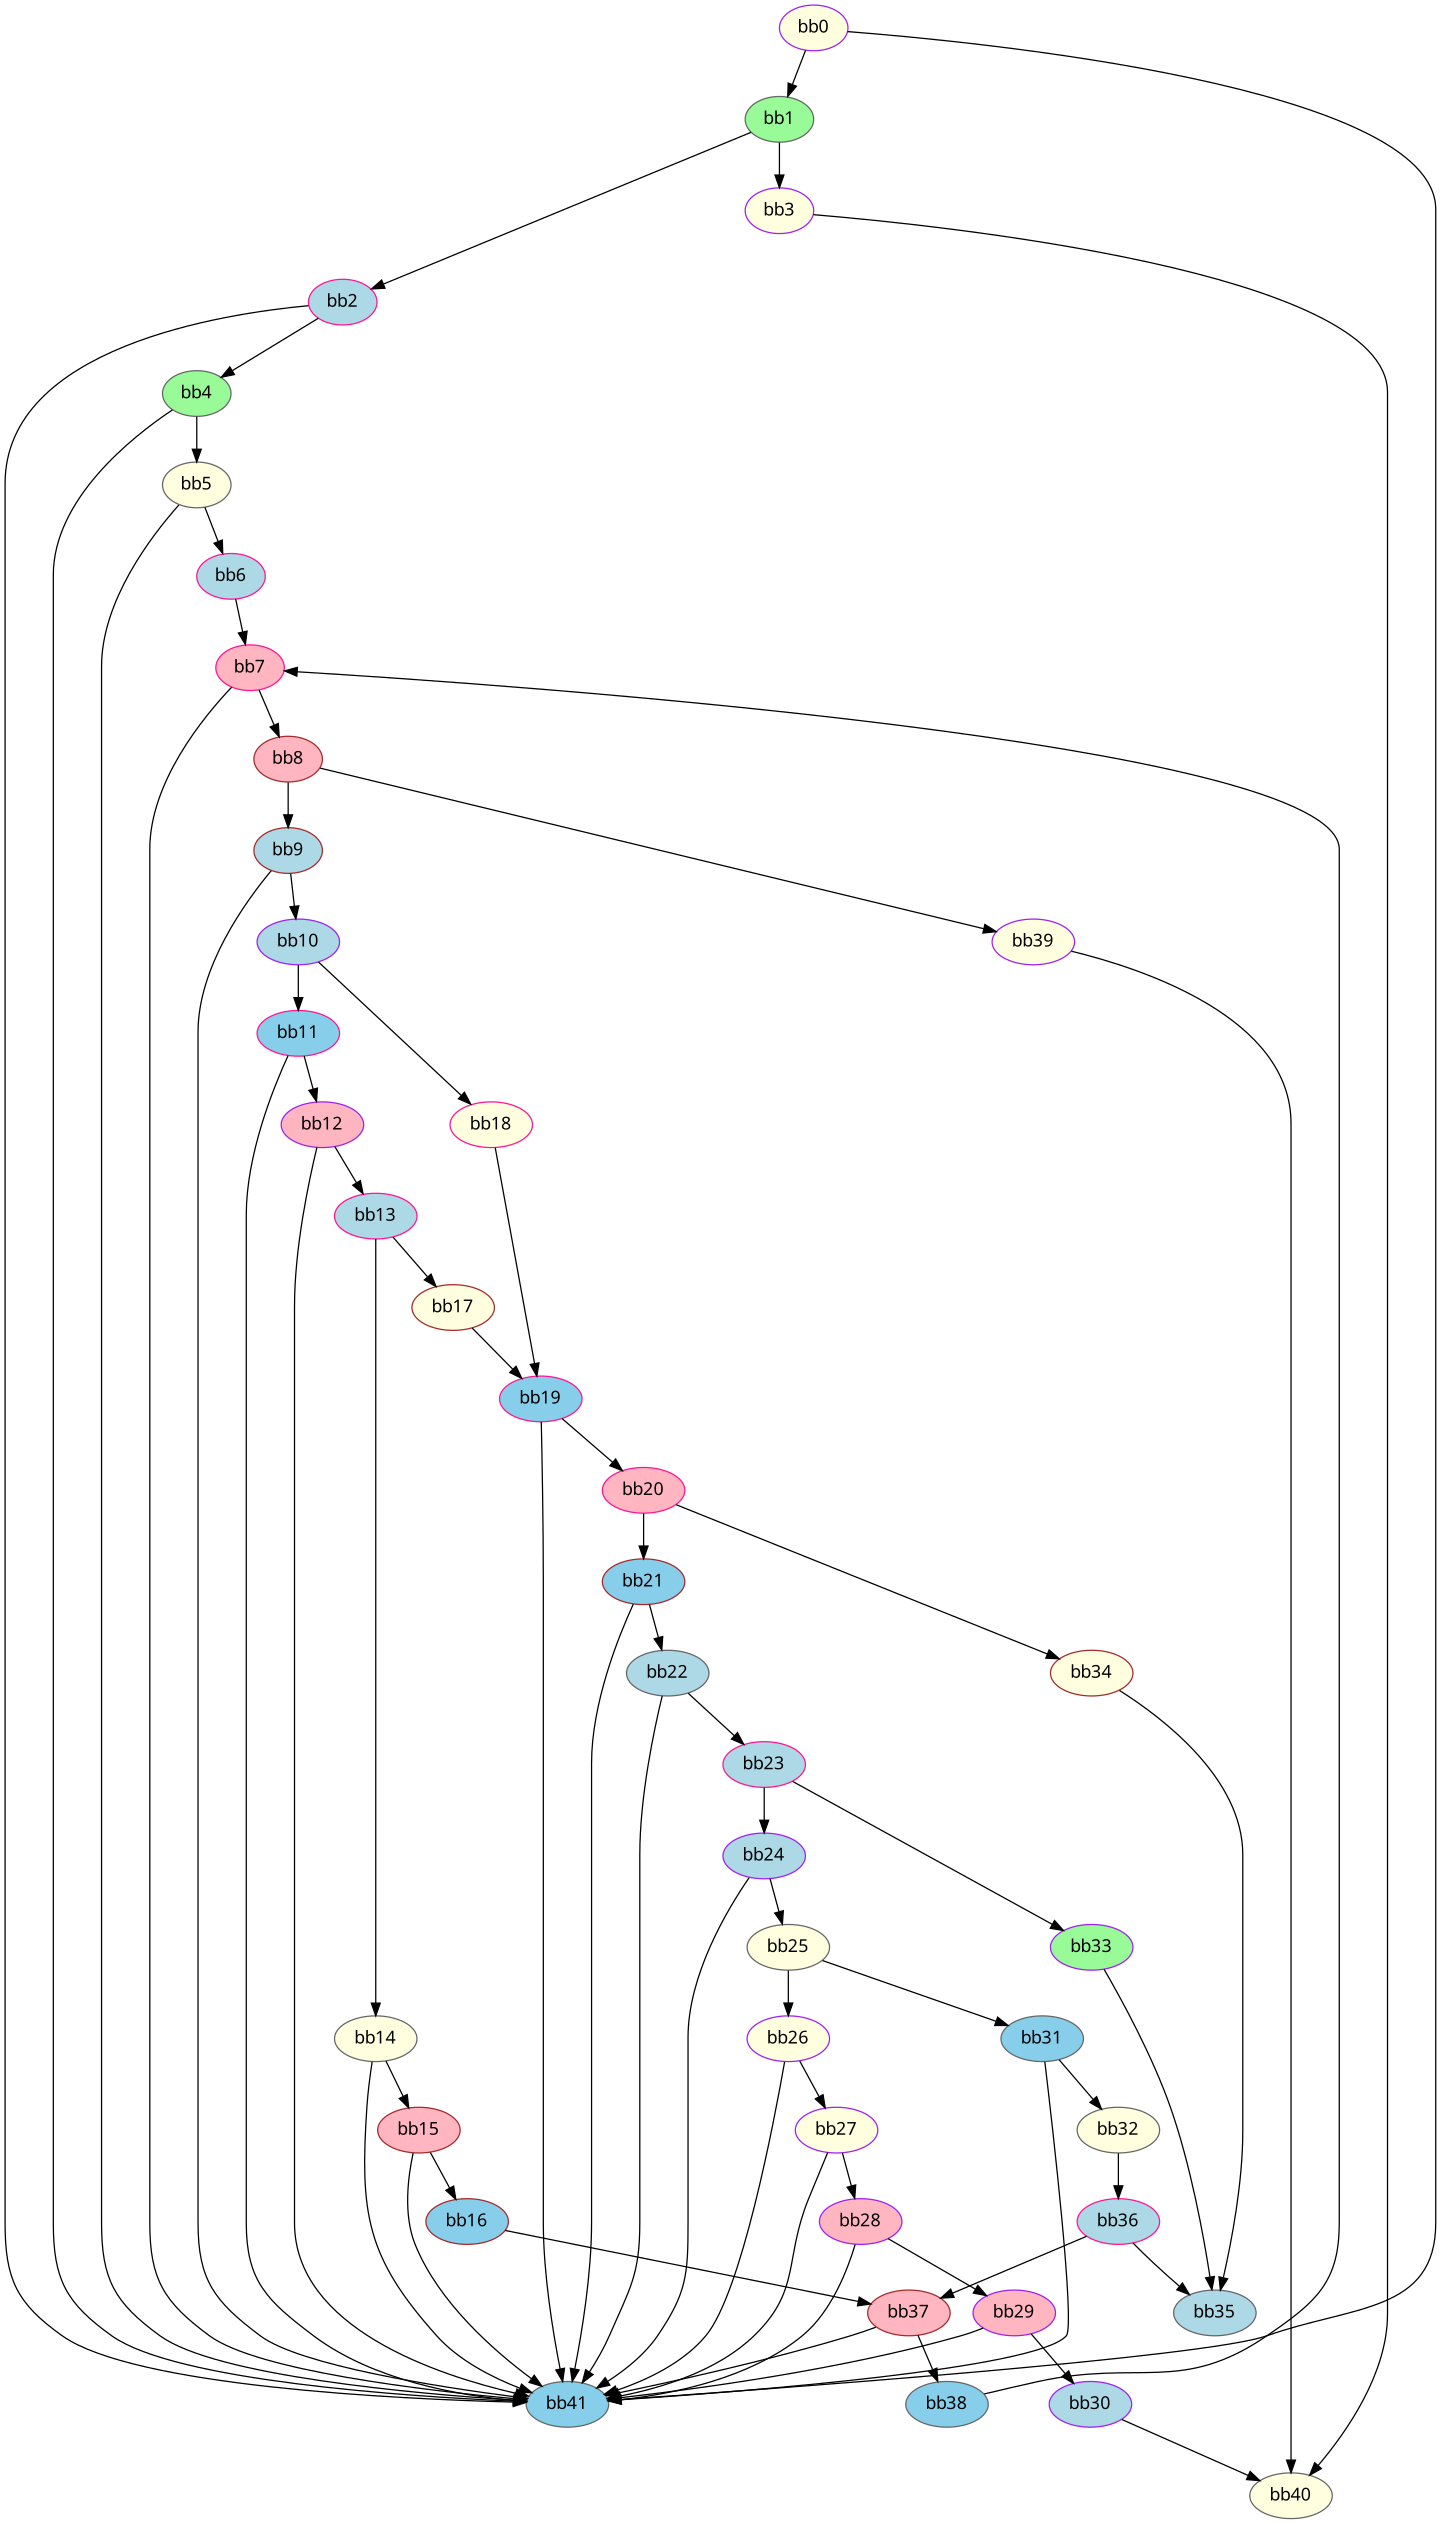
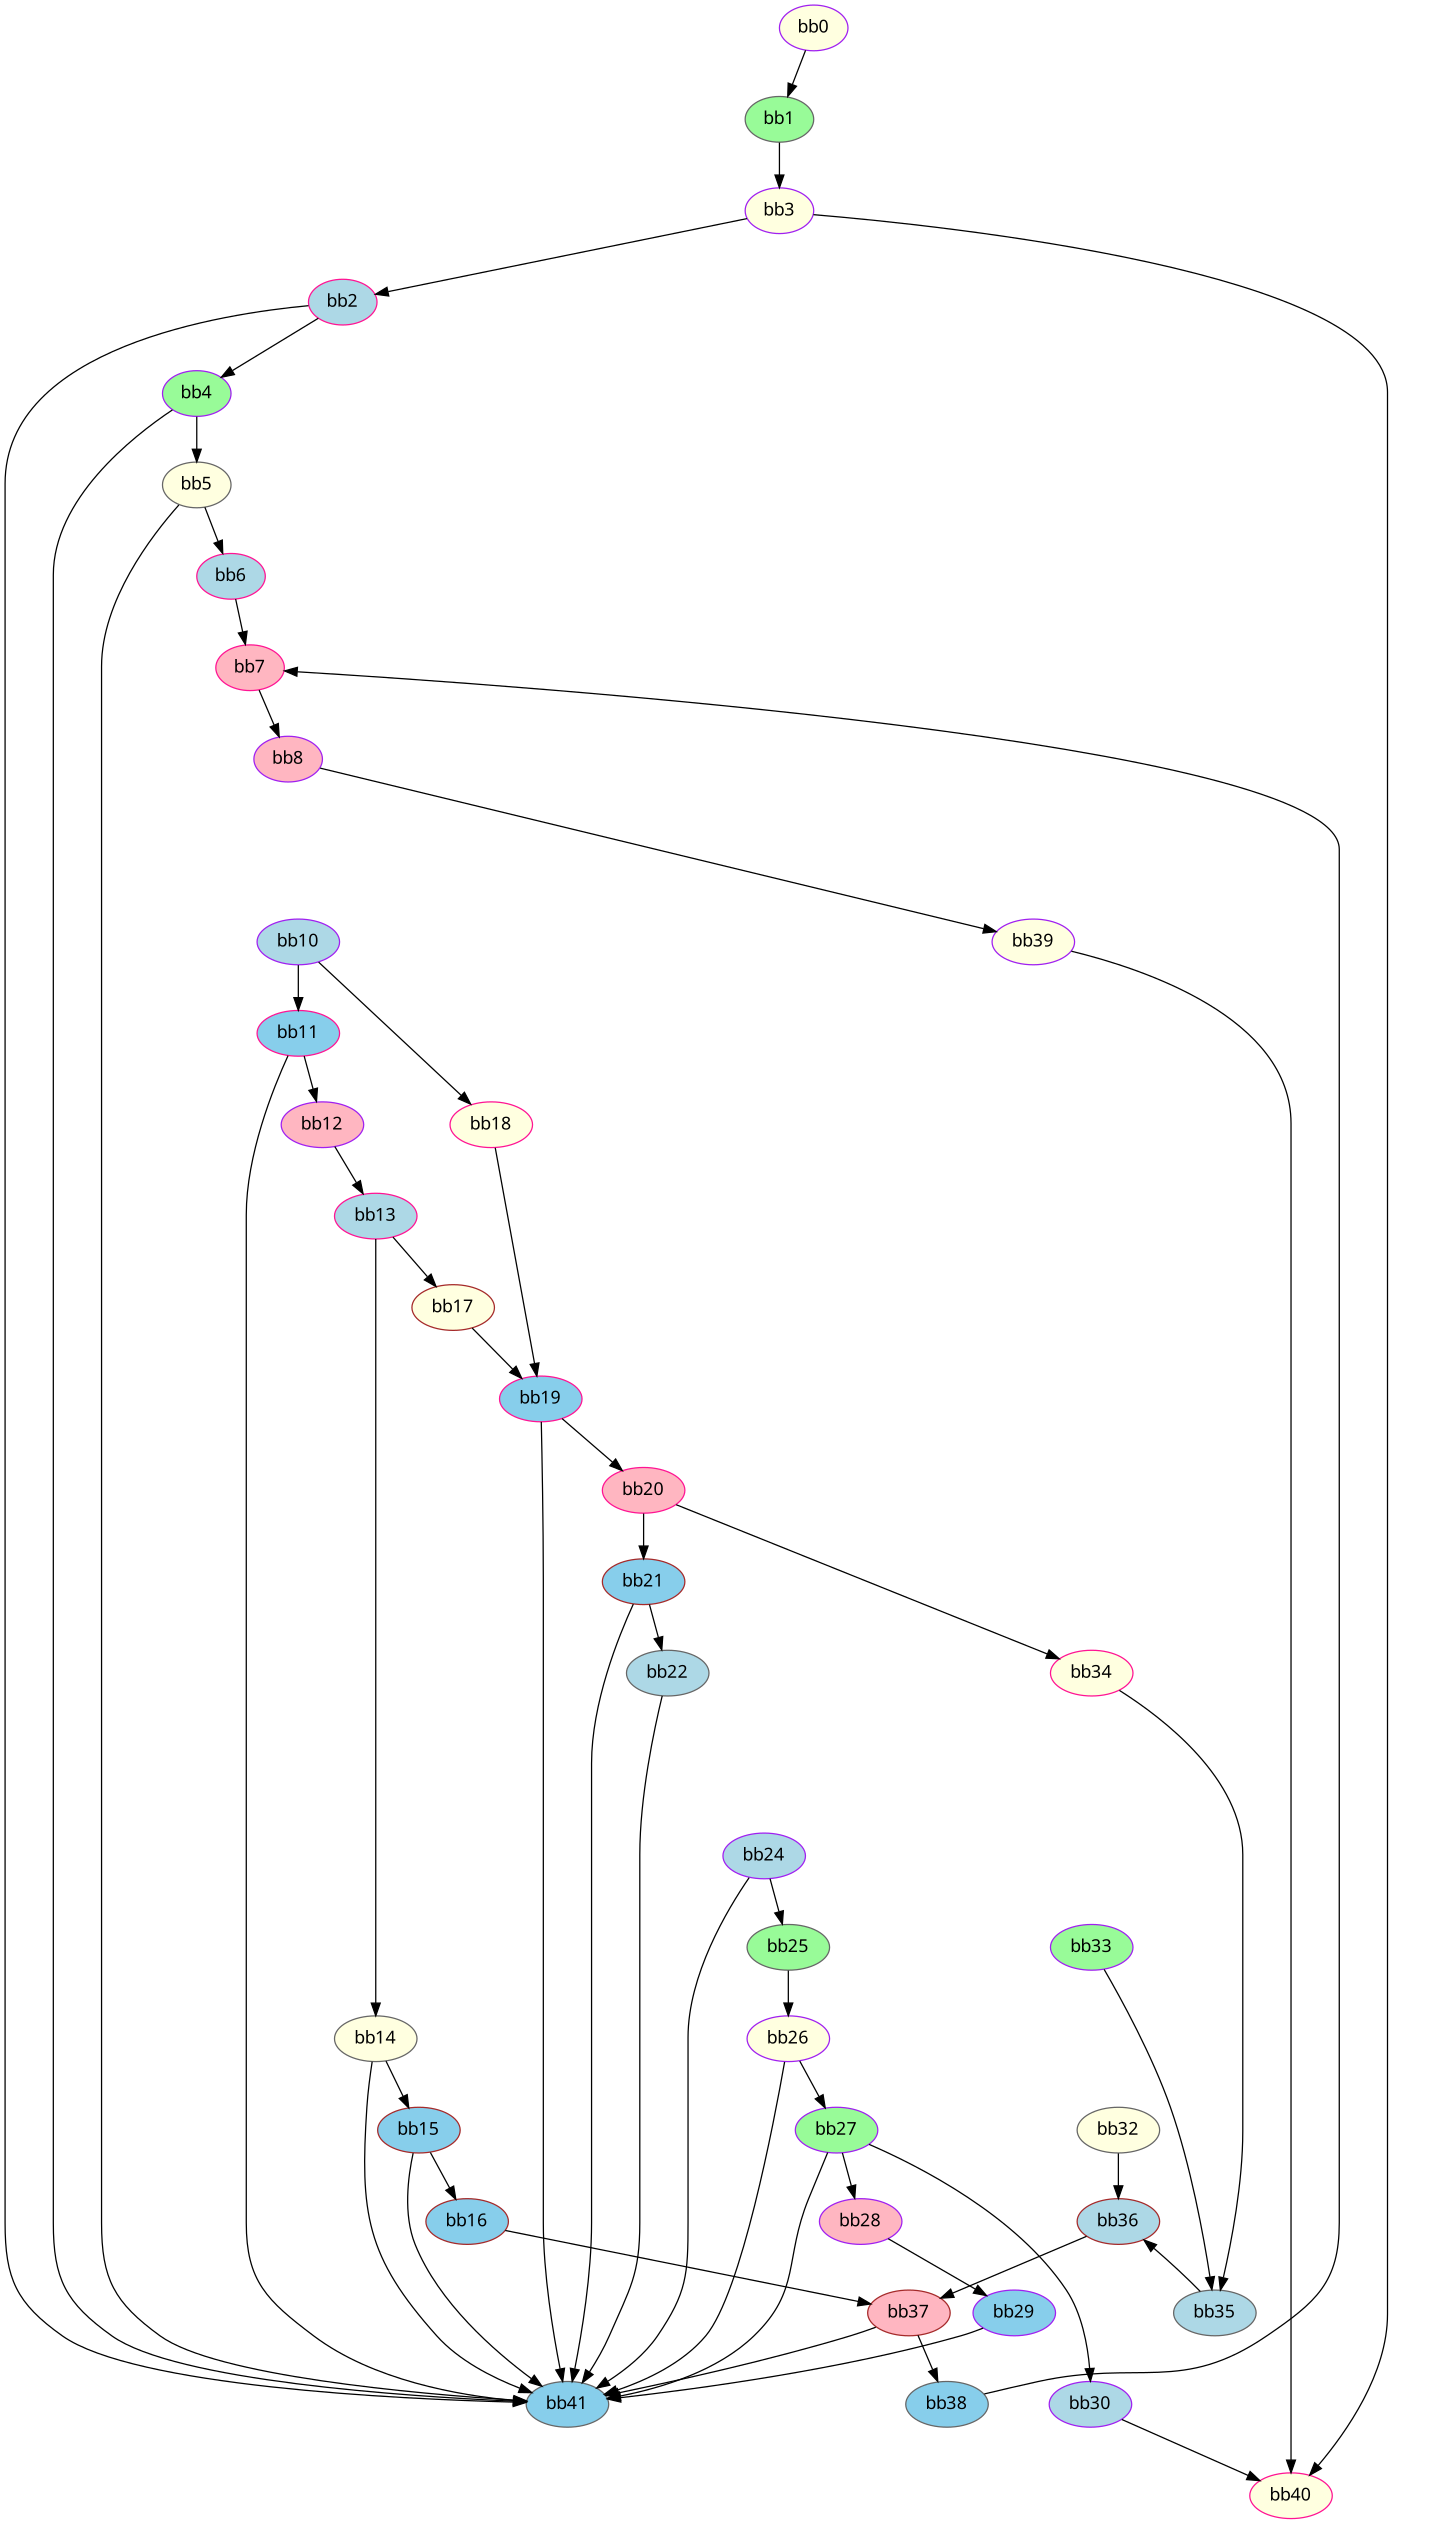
(567, 208) -> (568, 255)
(197, 394) -> (197, 394)
(288, 759) -> (288, 759)
(288, 851) -> none
(1436, 1333) -> none
(150, 1667) -> none
(1092, 1673) -> (1092, 1673)
(764, 1765) -> none
(295, 1834) -> none
(788, 1947) -> (788, 1947)
(1042, 2039) -> none
(419, 2130) -> (419, 2130)
(837, 2130) -> (837, 2130)
(1118, 2222) -> (1118, 2222)
(1156, 2265) -> (1178, 2269)
(1014, 2313) -> (1014, 2313)
(791, 2344) -> none
(1049, 2355) -> (1010, 2230)
(1291, 2496) -> (1291, 2496)
